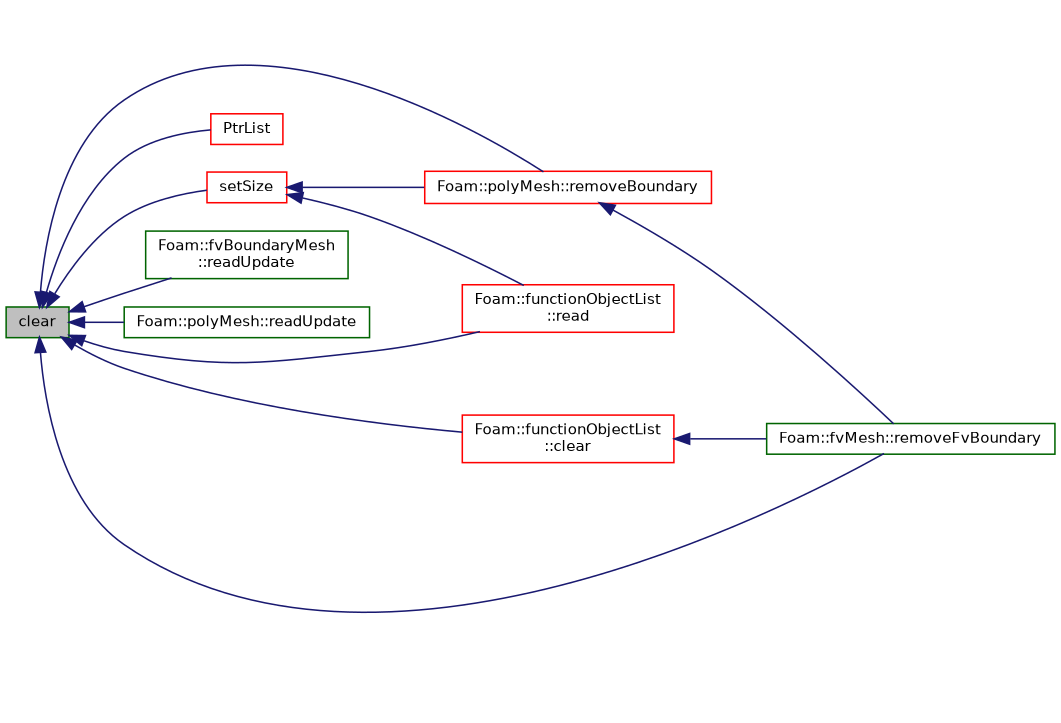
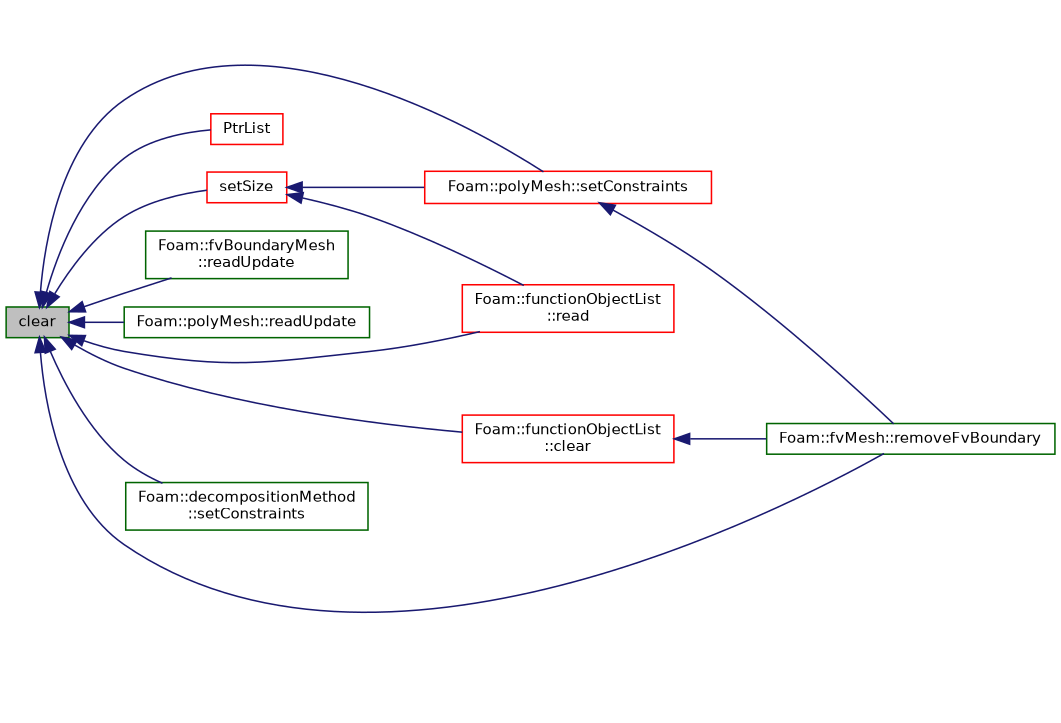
(568, 187) -> (568, 187)
none -> (247, 506)
